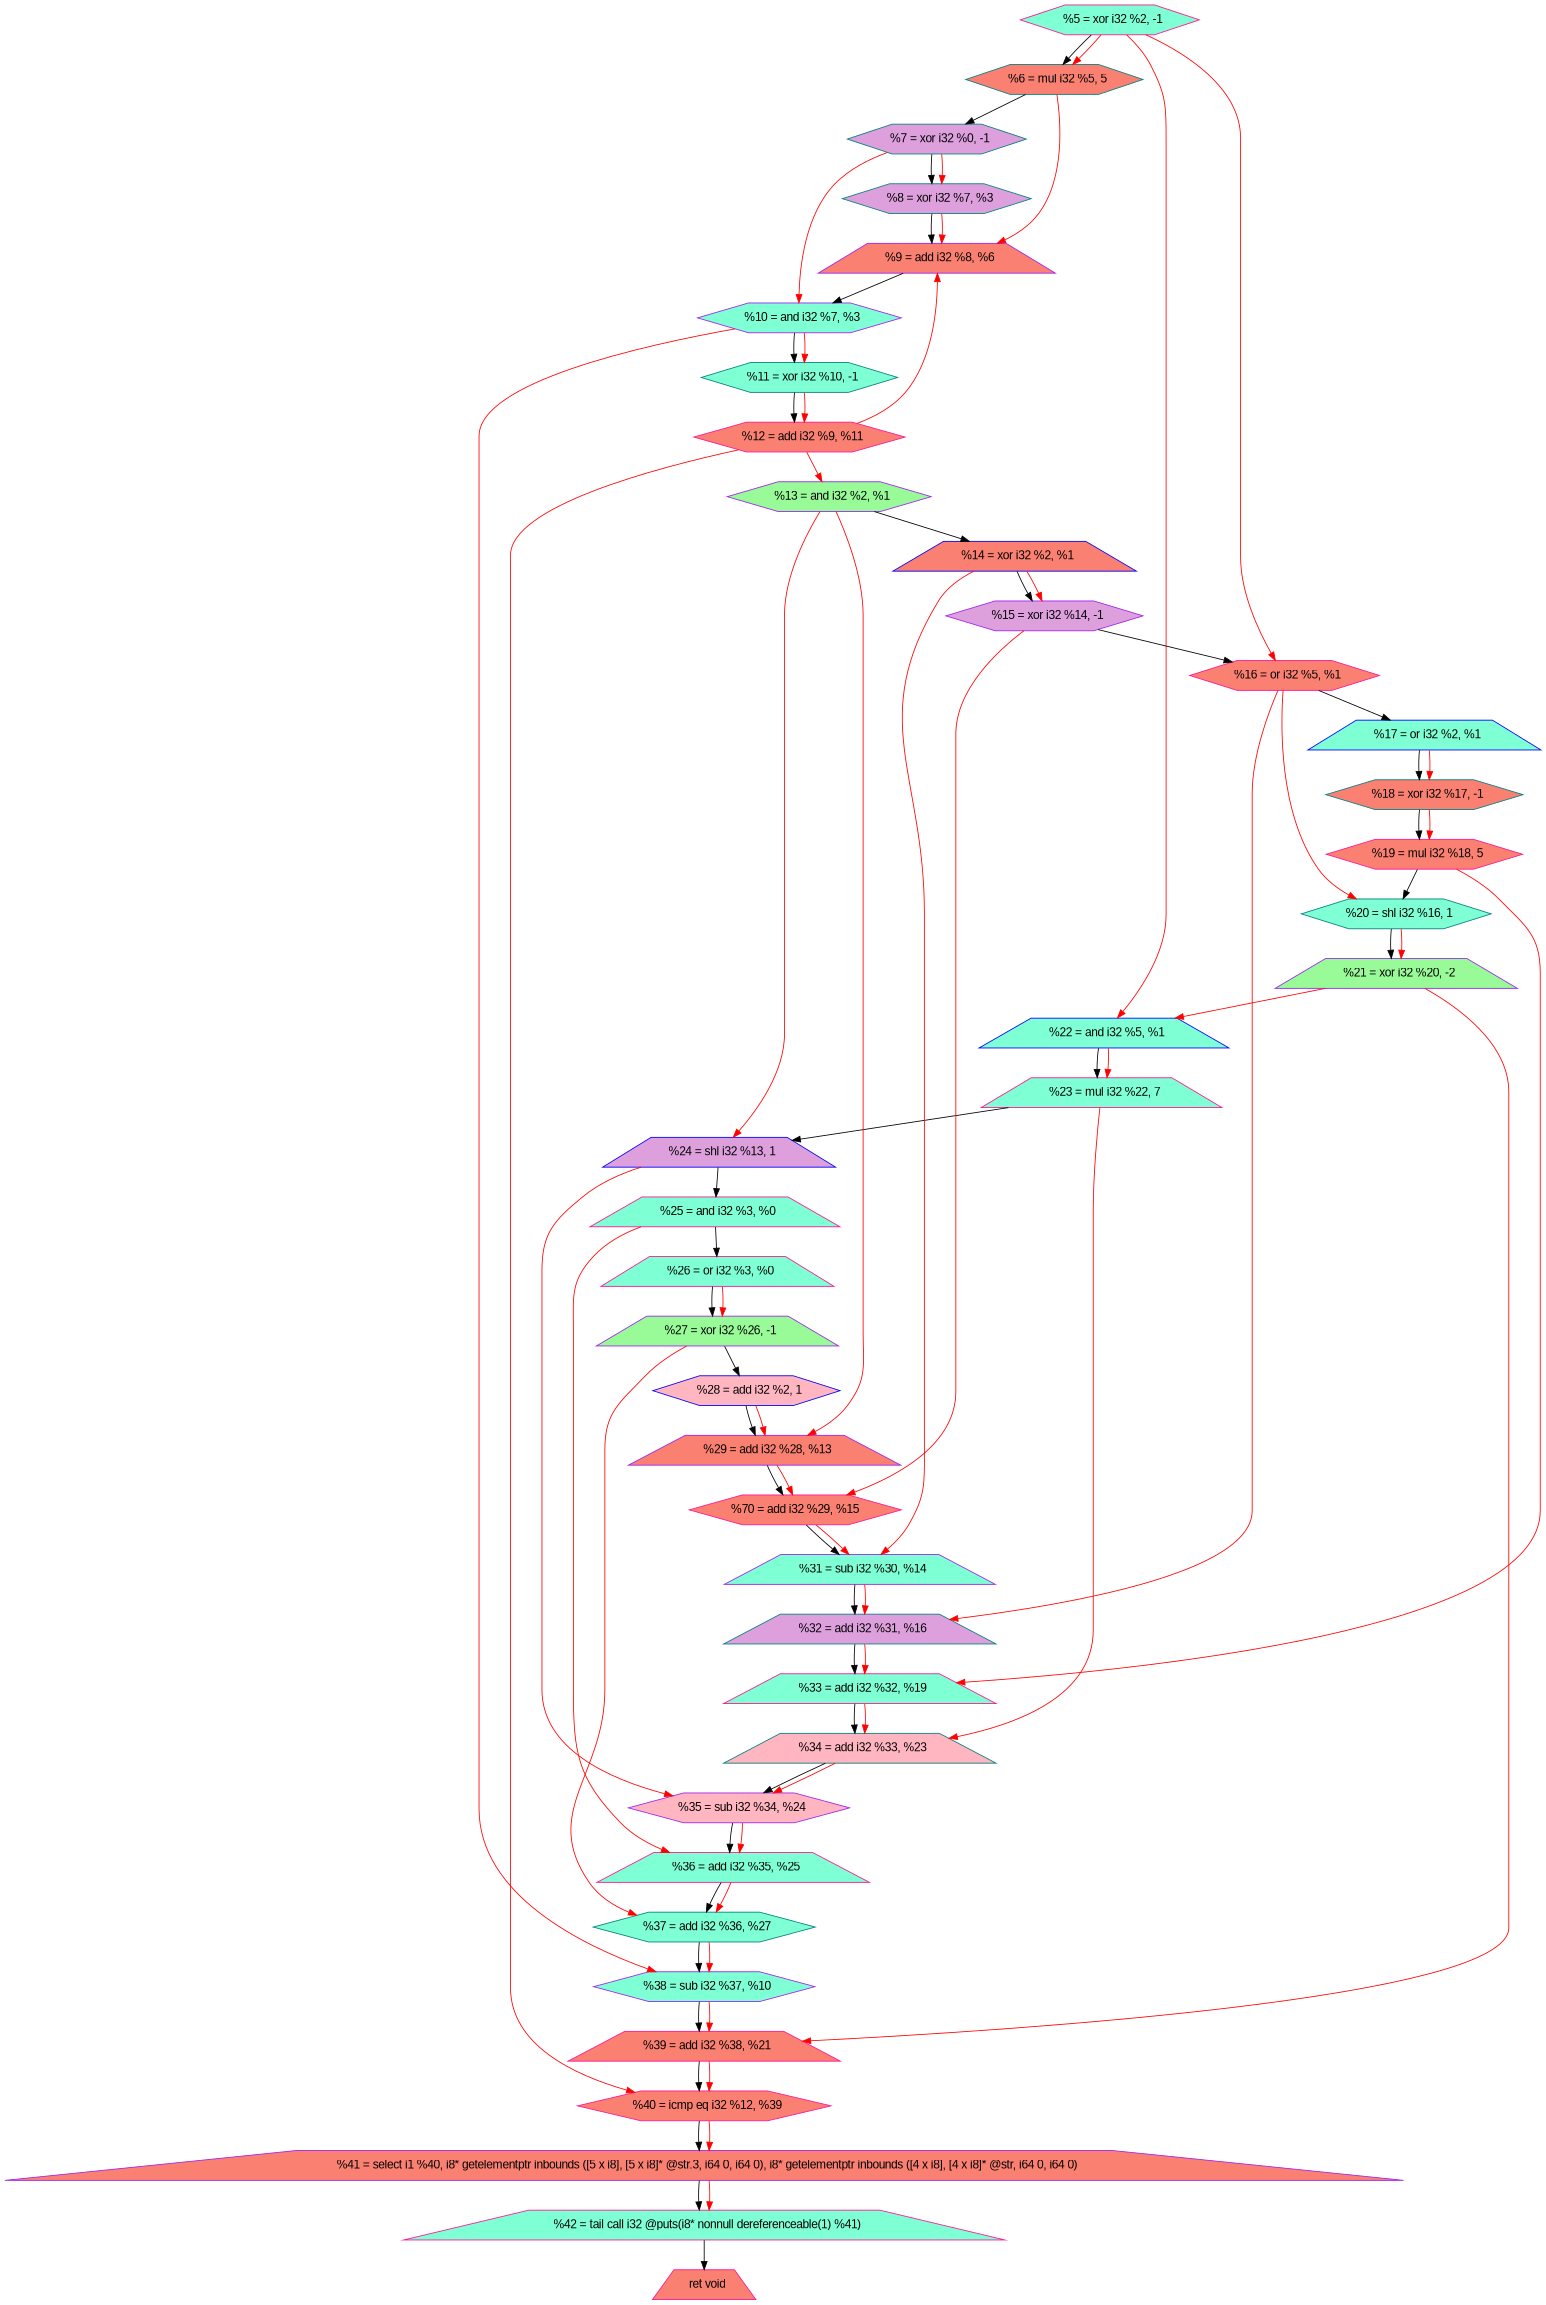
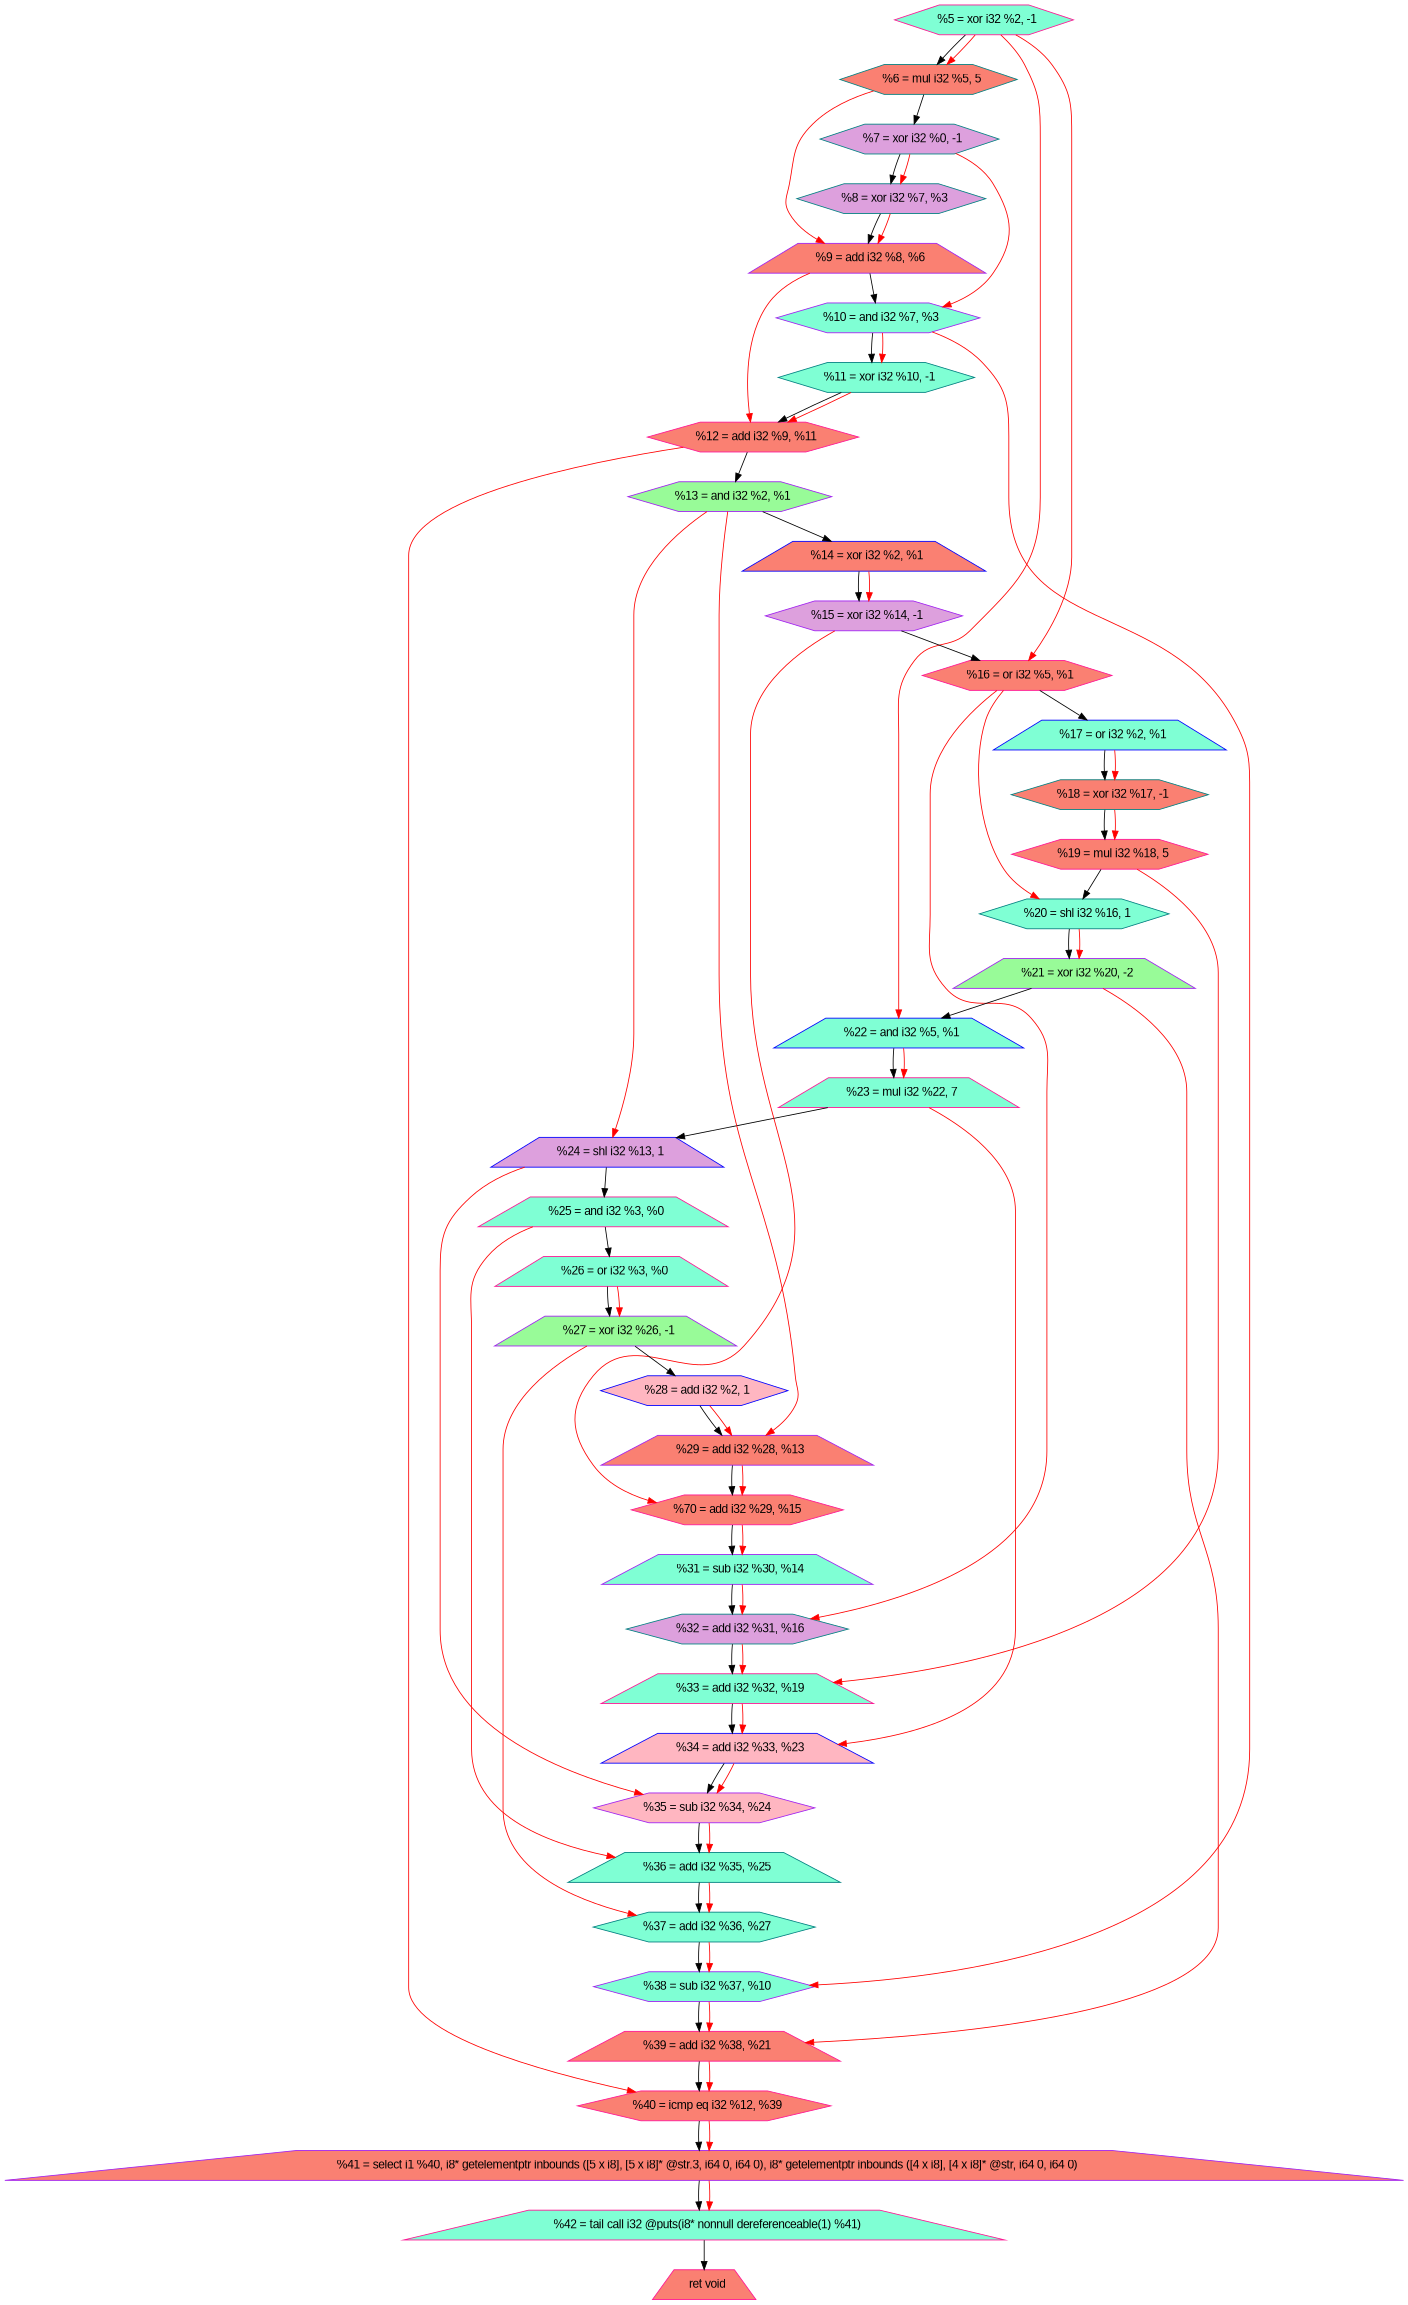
(921, 367) -> (755, 331)
(812, 463) -> (743, 463)
(1258, 1002) -> (1001, 999)
(924, 1053) -> none
(860, 1629) -> (737, 1629)
(860, 1748) -> (737, 1748)
(733, 1867) -> (704, 1867)
